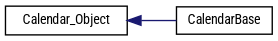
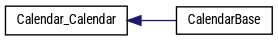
(66, 21) -> (66, 21)
